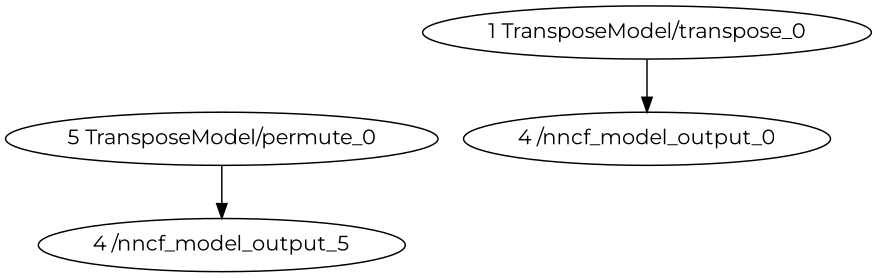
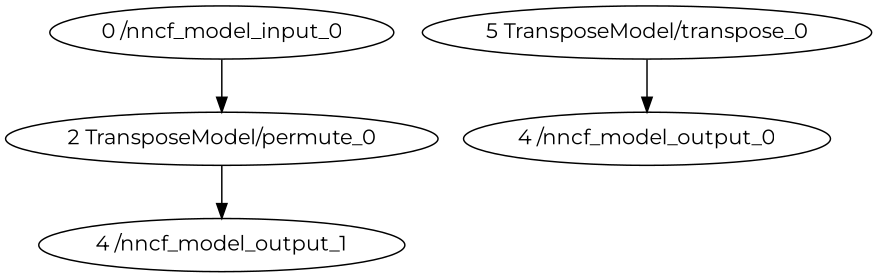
none -> (222, 32)
(647, 32) -> (647, 32)
(222, 139) -> (222, 139)
(222, 245) -> (222, 245)
